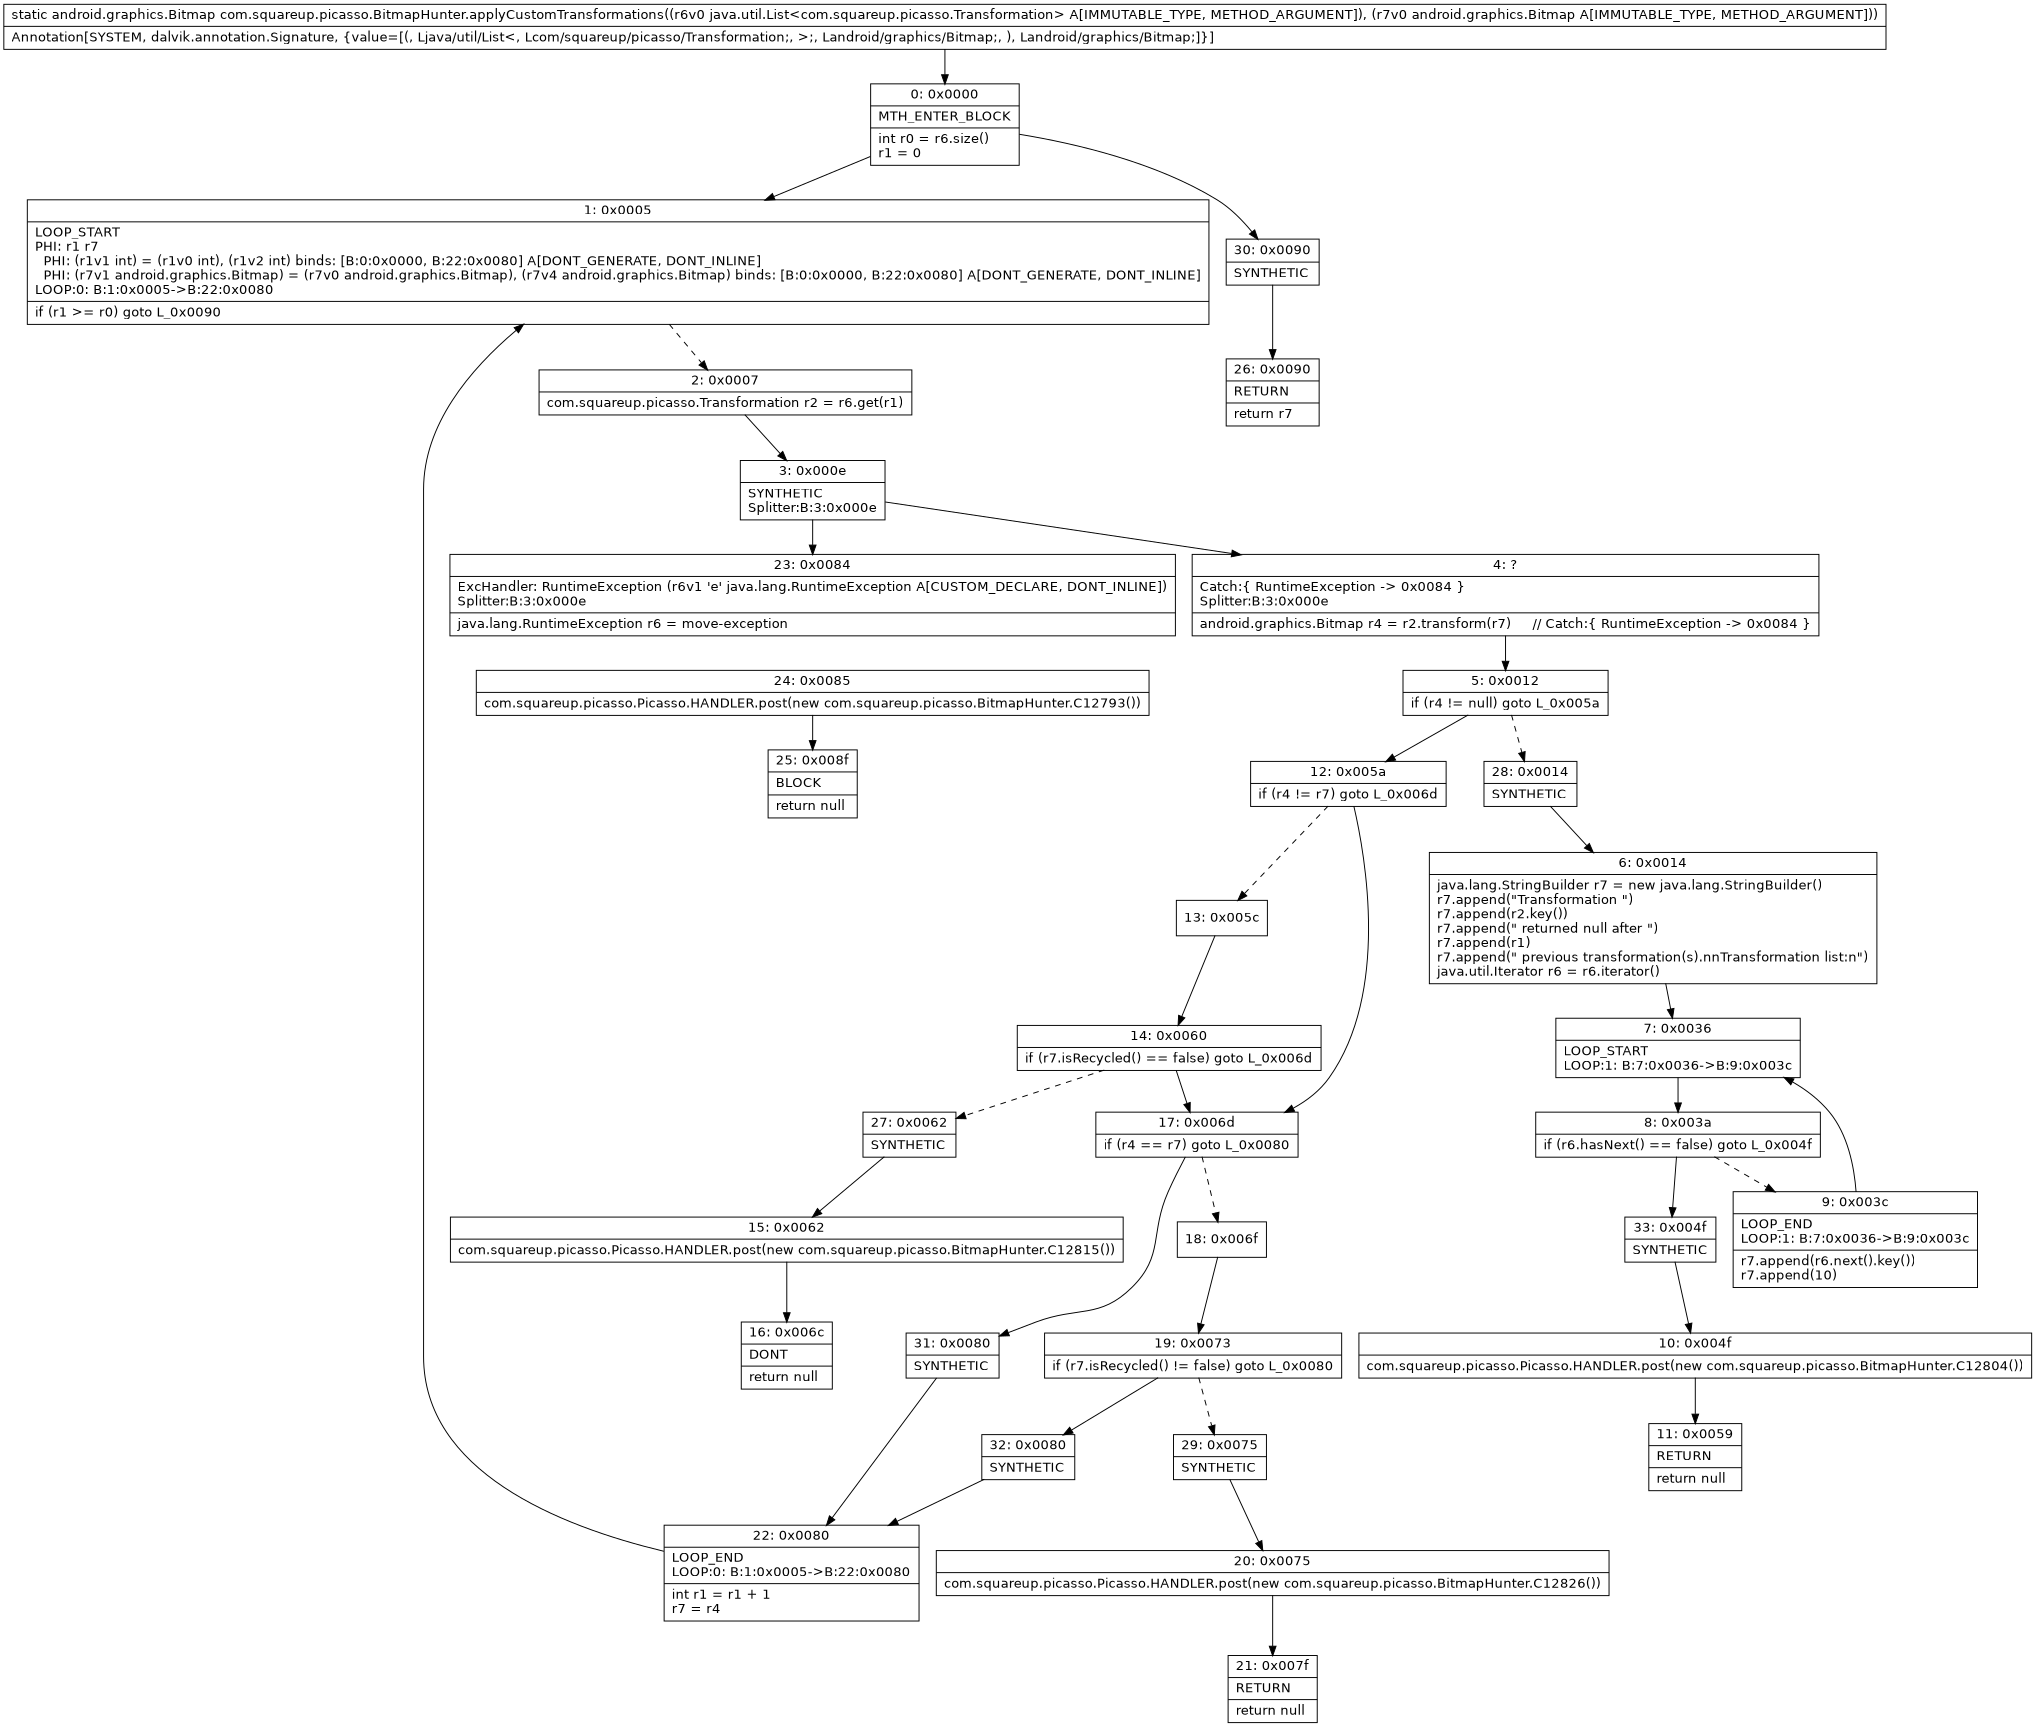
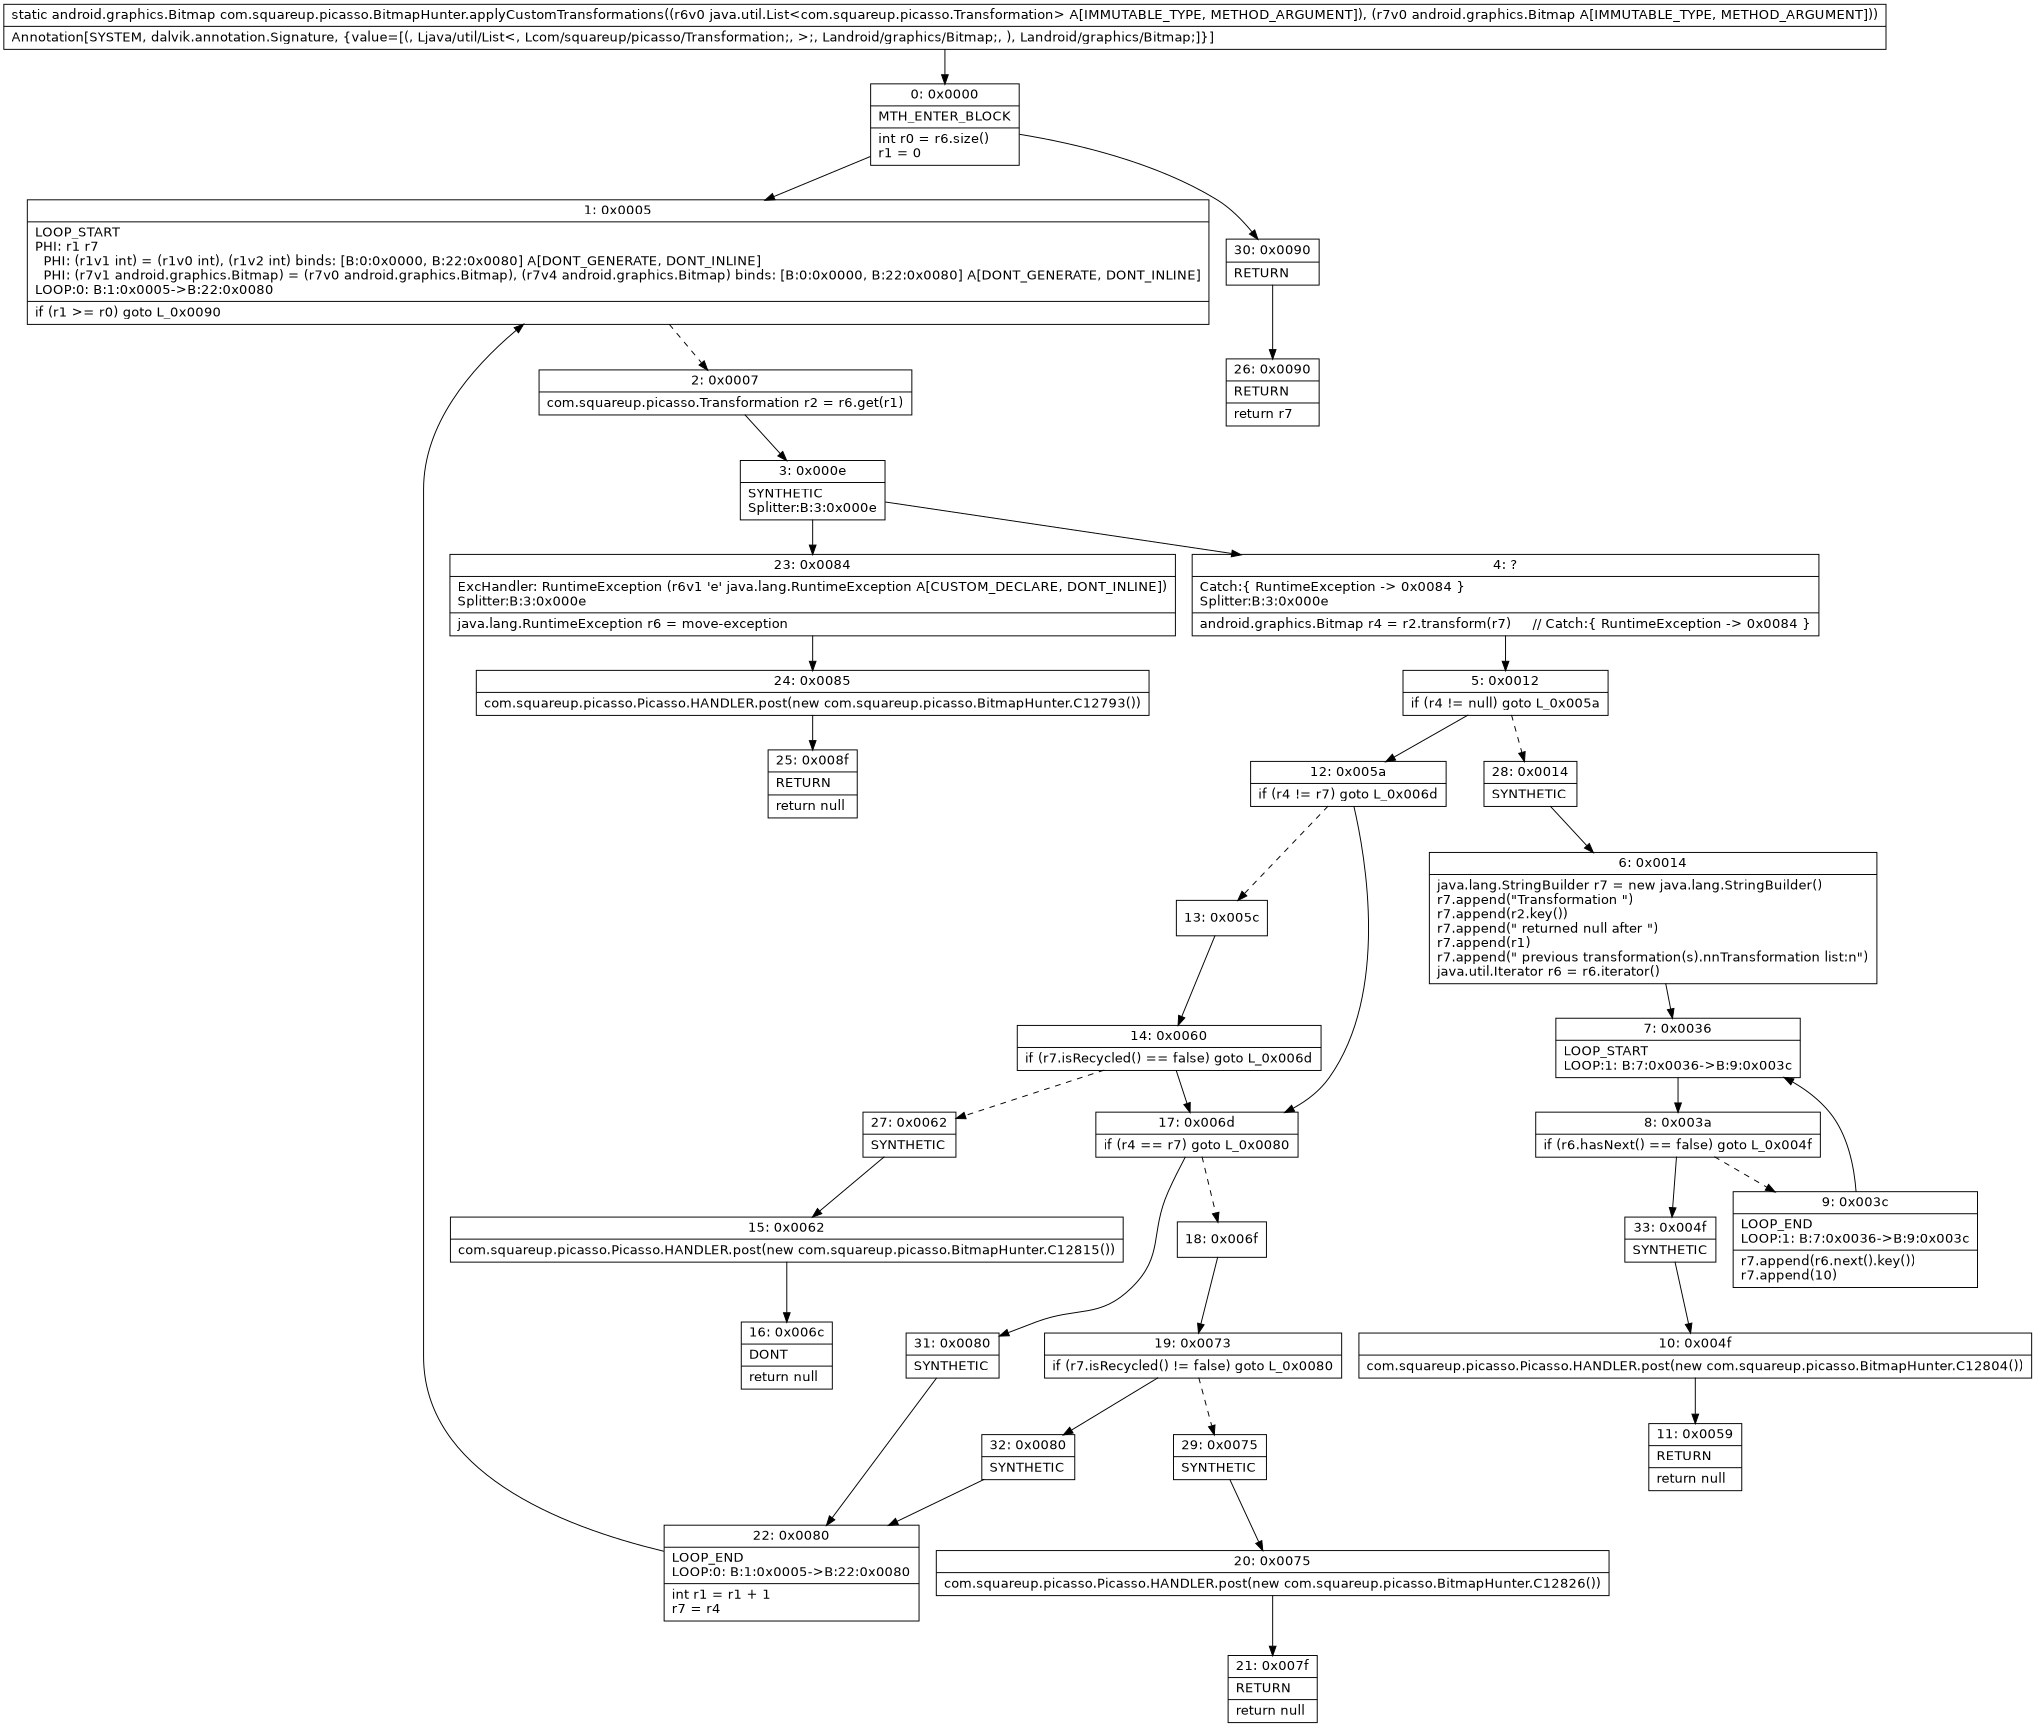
(1272, 273) -> (1262, 273)
none -> (813, 648)
(799, 783) -> (804, 783)
